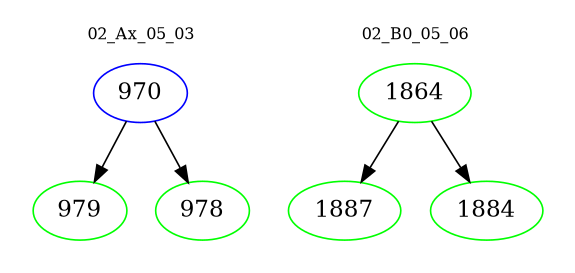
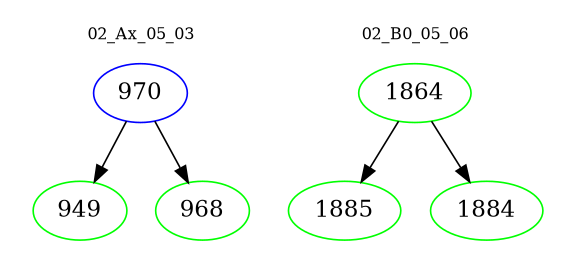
(80, 211) -> (80, 211)
(203, 211) -> (203, 211)
(345, 211) -> (345, 211)
